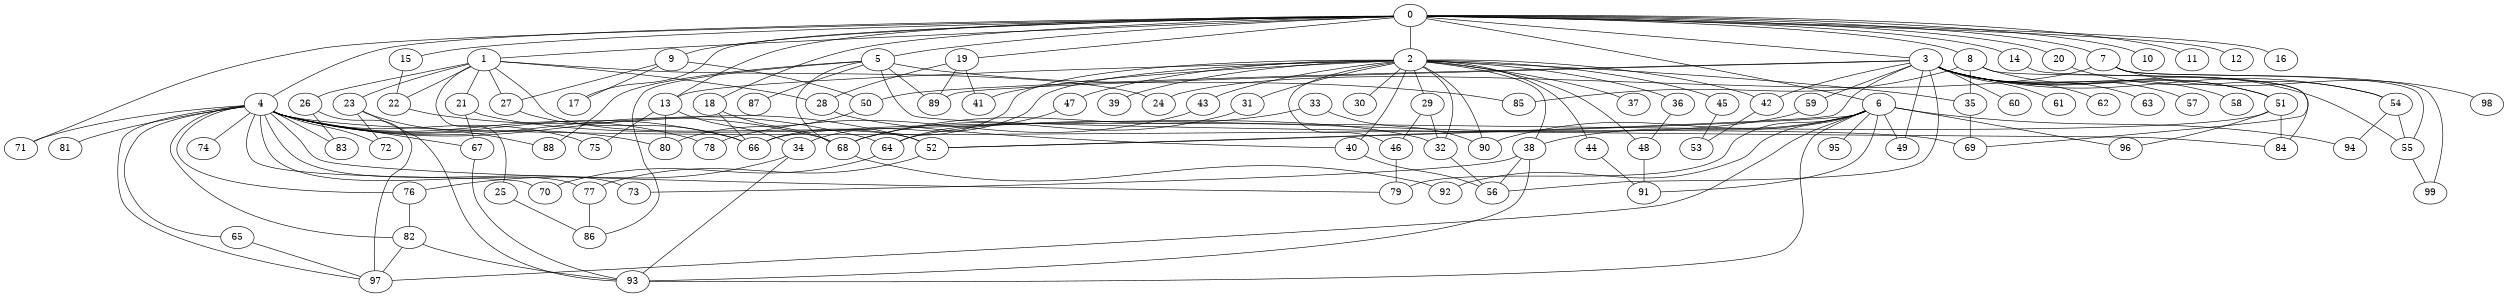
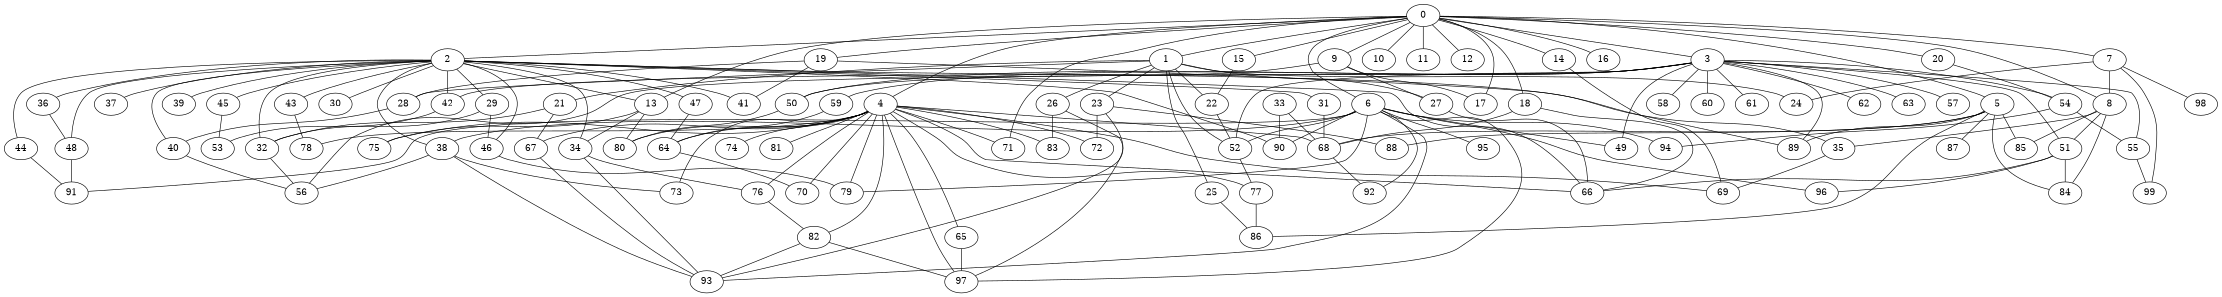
(2292, 77) -> (2110, 82)
